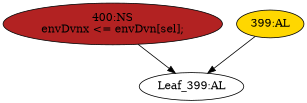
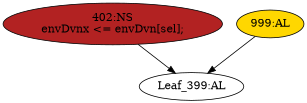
(113, 24) -> (113, 24)
(270, 24) -> (270, 24)
